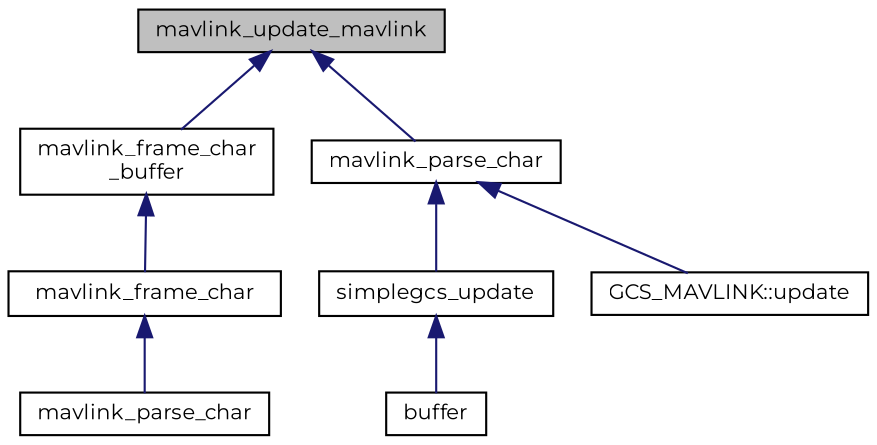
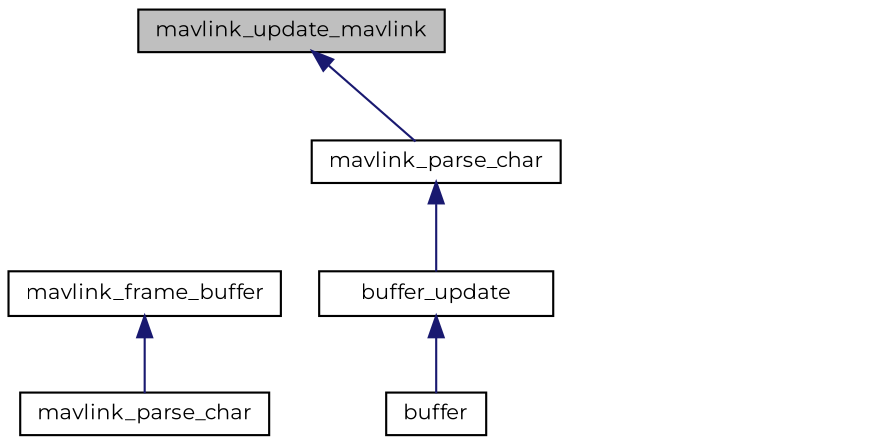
(147, 162) -> none
(145, 294) -> (145, 294)
(436, 294) -> (436, 294)
(730, 294) -> none
